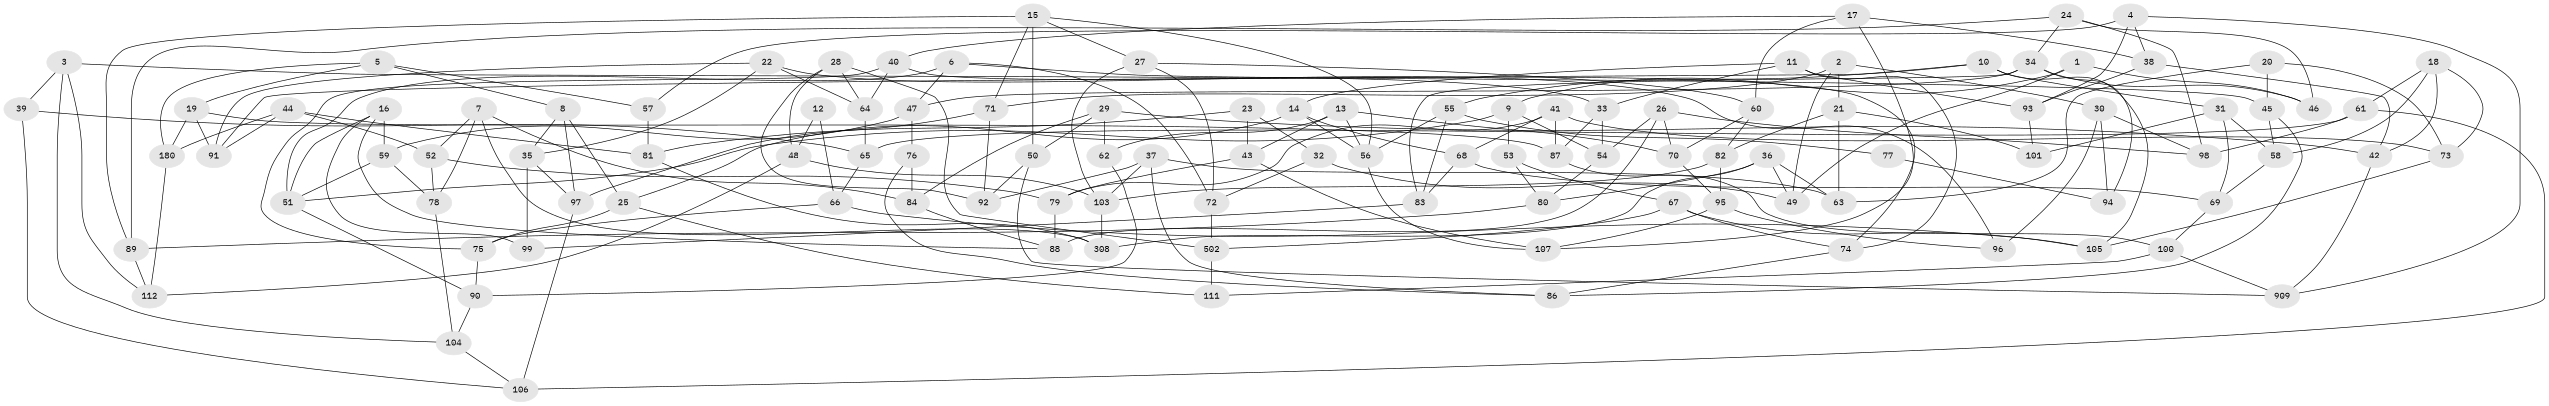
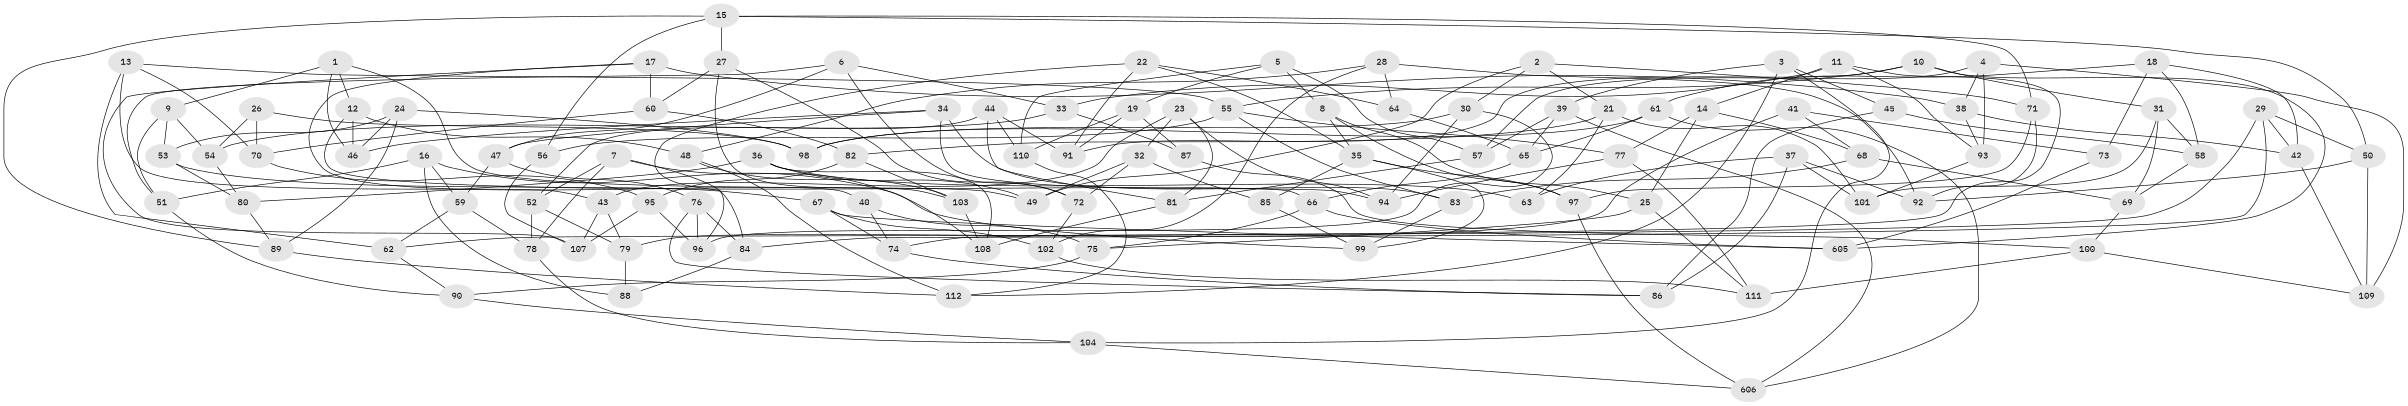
(2049, 38) -> (281, 133)
(2267, 62) -> none
none -> (344, 86)
(879, 86) -> none
none -> (1534, 125)
(1330, 133) -> (1661, 133)
(1353, 133) -> (813, 80)
none -> (353, 134)
(1555, 138) -> none
(167, 156) -> (1021, 156)
none -> (1269, 170)
(1132, 174) -> (1827, 179)
(336, 179) -> (424, 226)
none -> (1266, 203)
none -> (1696, 219)
none -> (697, 226)
(1336, 231) -> none
(1102, 250) -> (983, 250)
(1212, 250) -> (1046, 250)
(2094, 250) -> (1840, 250)
(2282, 296) -> (2367, 296)
(521, 390) -> (1748, 390)
